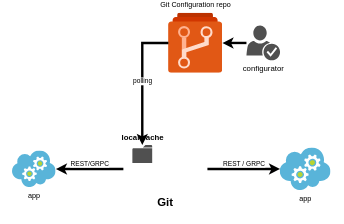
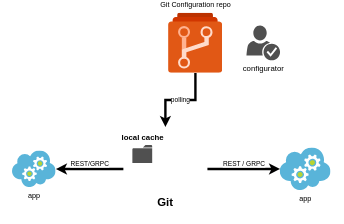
(238, 43) -> none
(142, 77) -> (184, 100)
